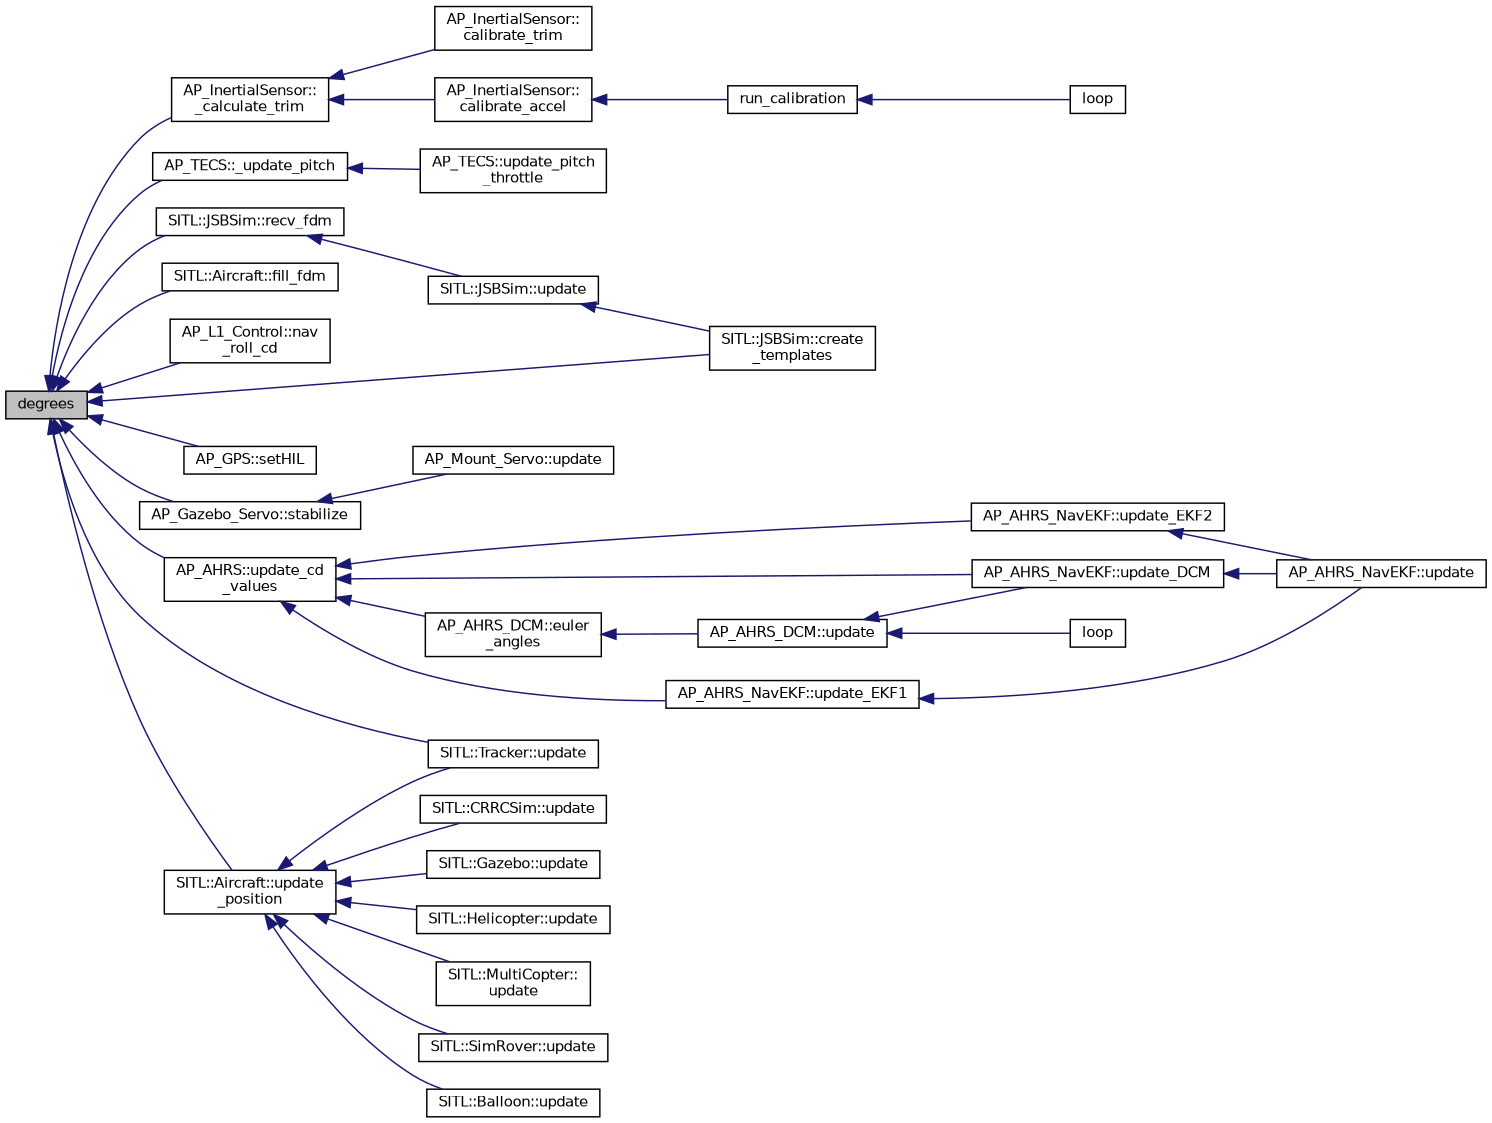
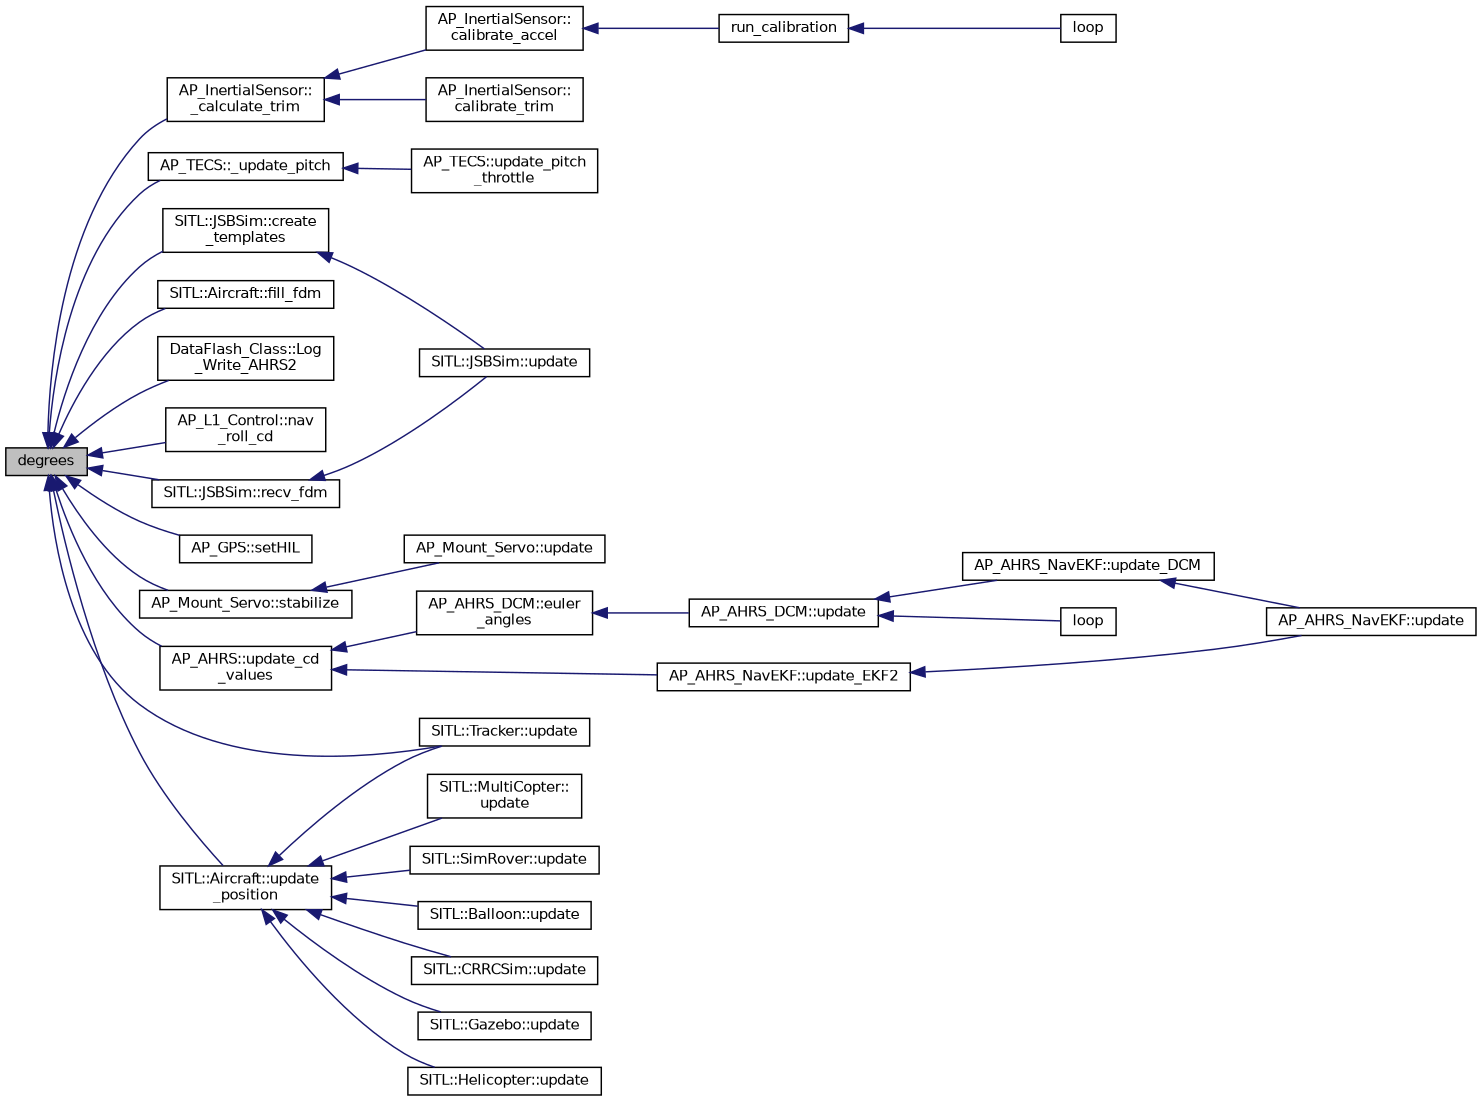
(653, 319) -> (410, 299)
none -> (246, 358)
(250, 516) -> (246, 604)
(662, 577) -> none
(793, 694) -> none
